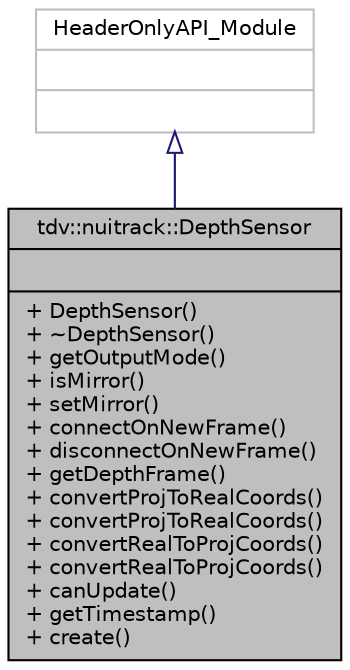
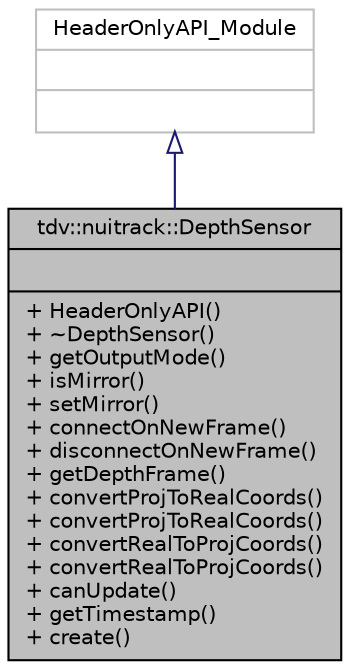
(112, 312) -> (124, 312)
